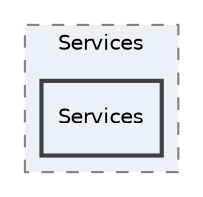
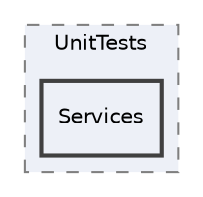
(102, 45) -> (102, 45)
